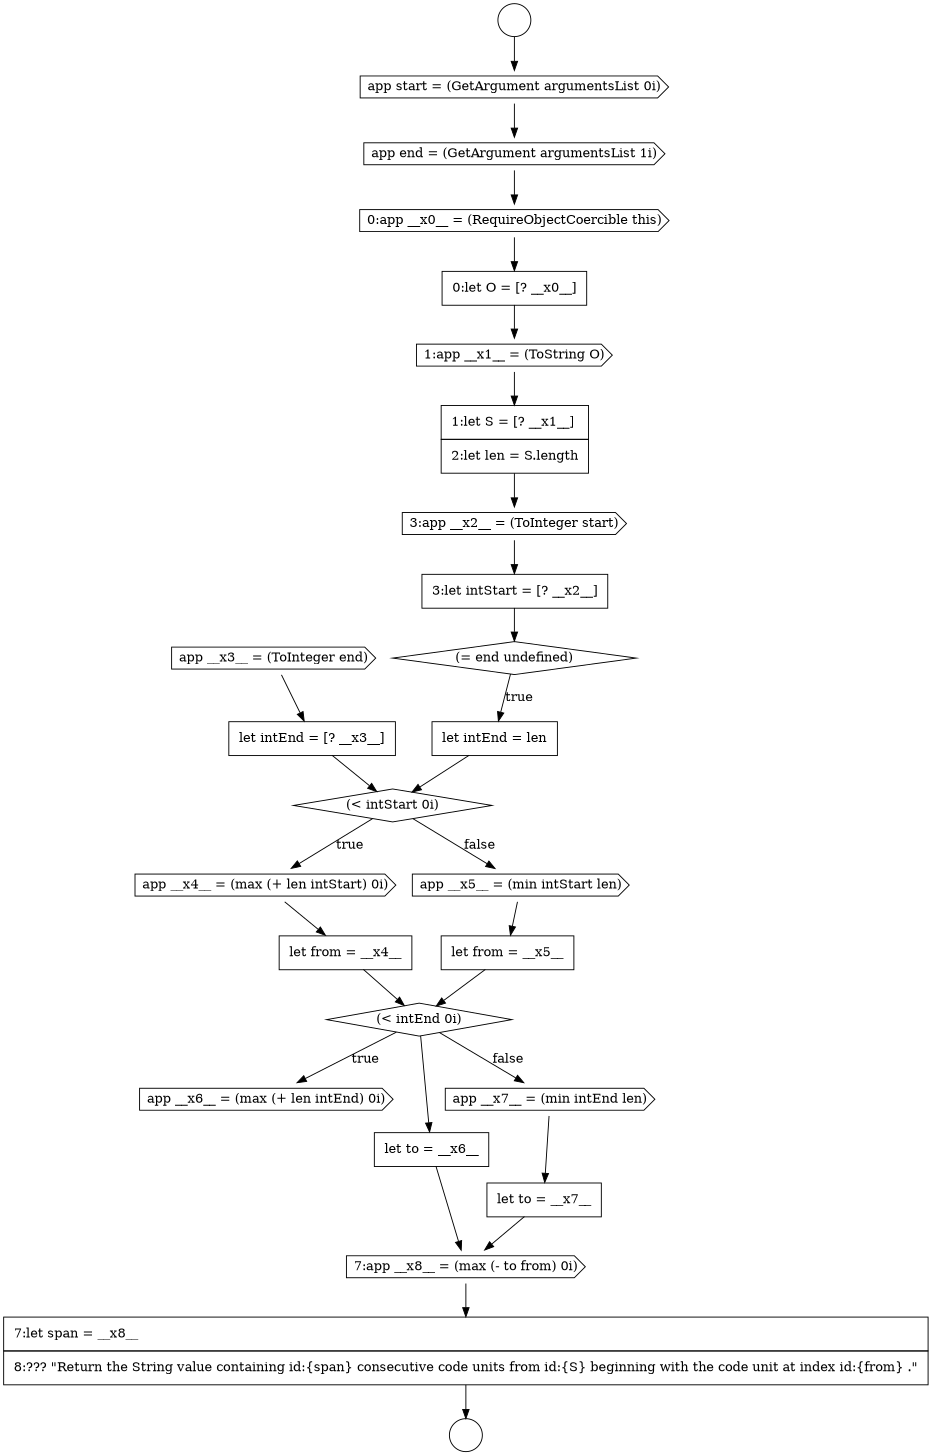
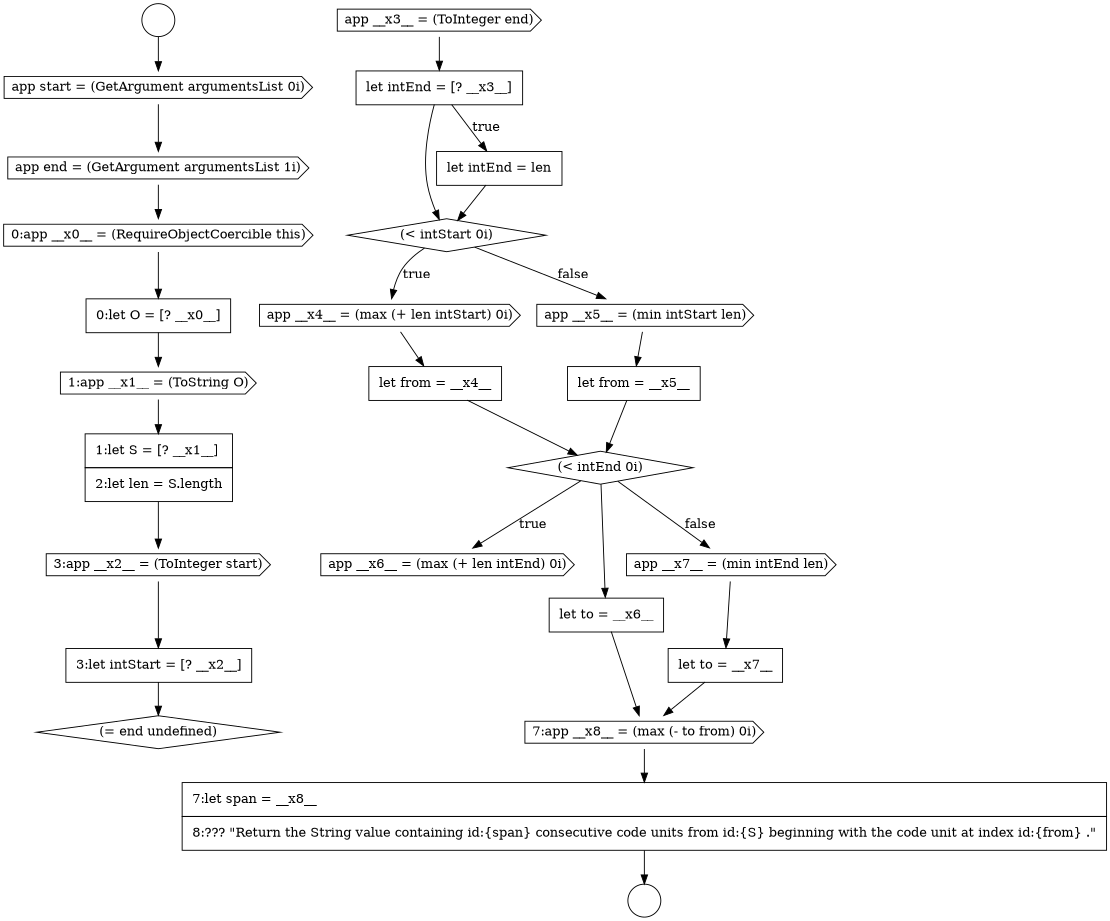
(506, 693) -> (466, 124)
